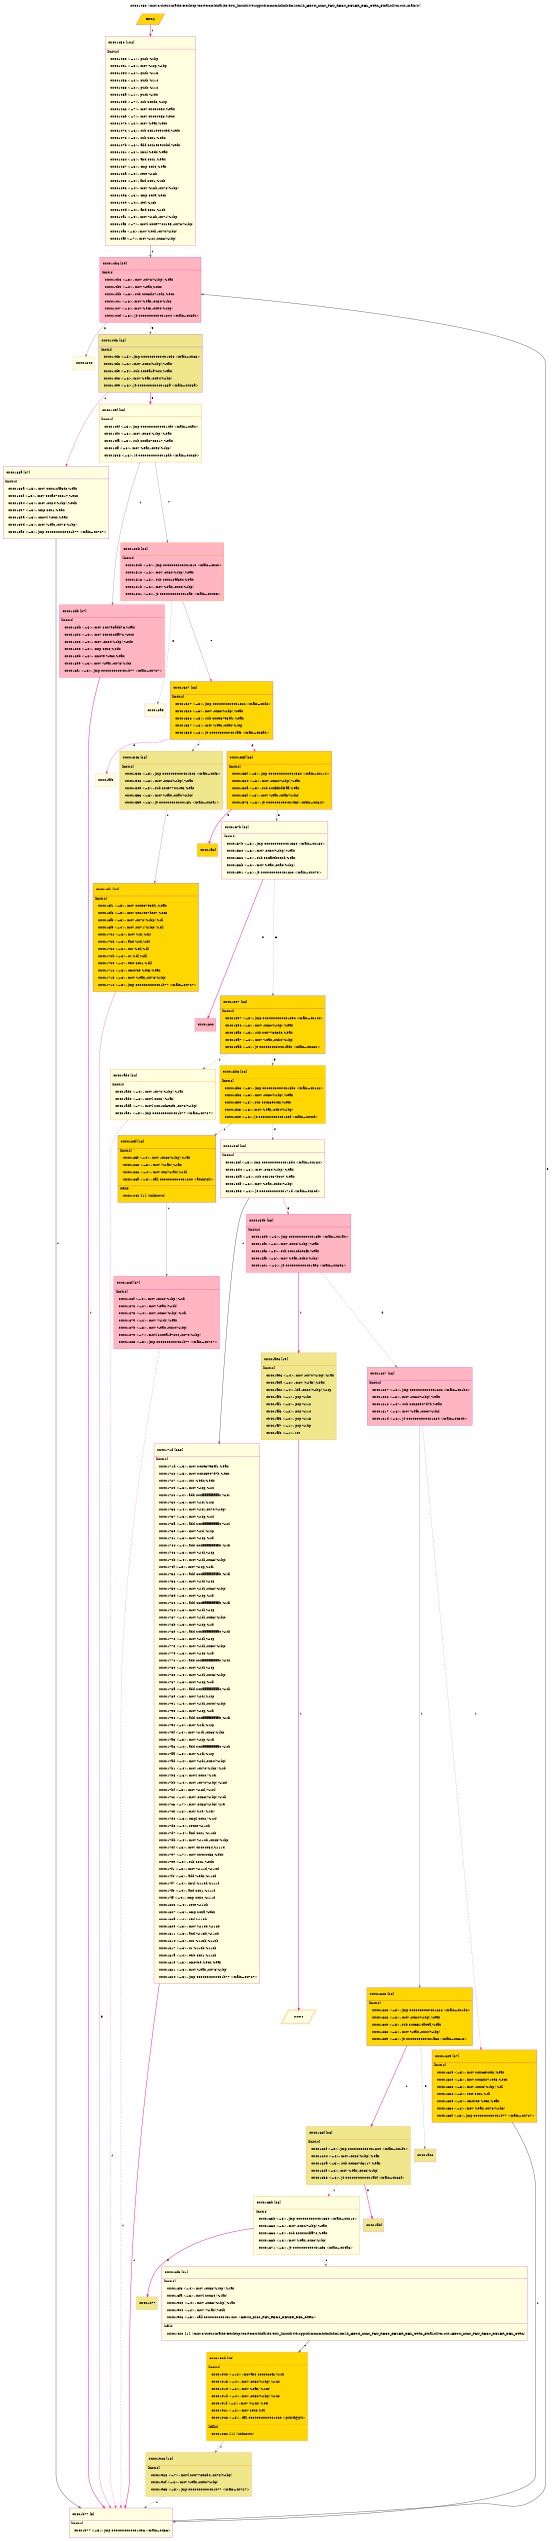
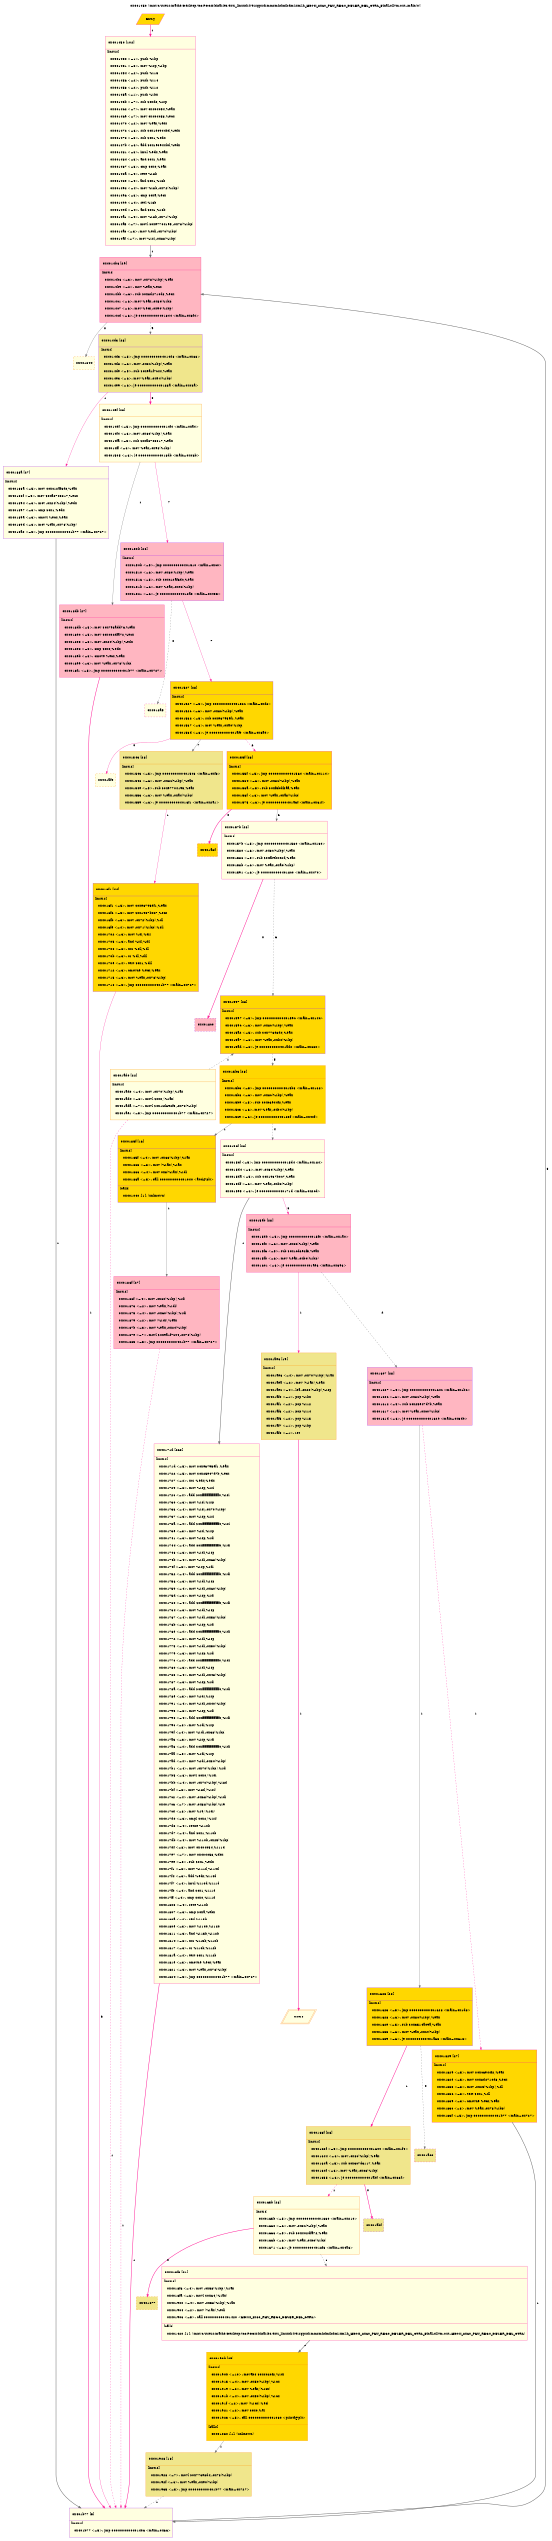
(161, 501) -> (161, 501)
(172, 572) -> (172, 572)
(216, 1061) -> (220, 1062)
(299, 1312) -> (299, 1312)
